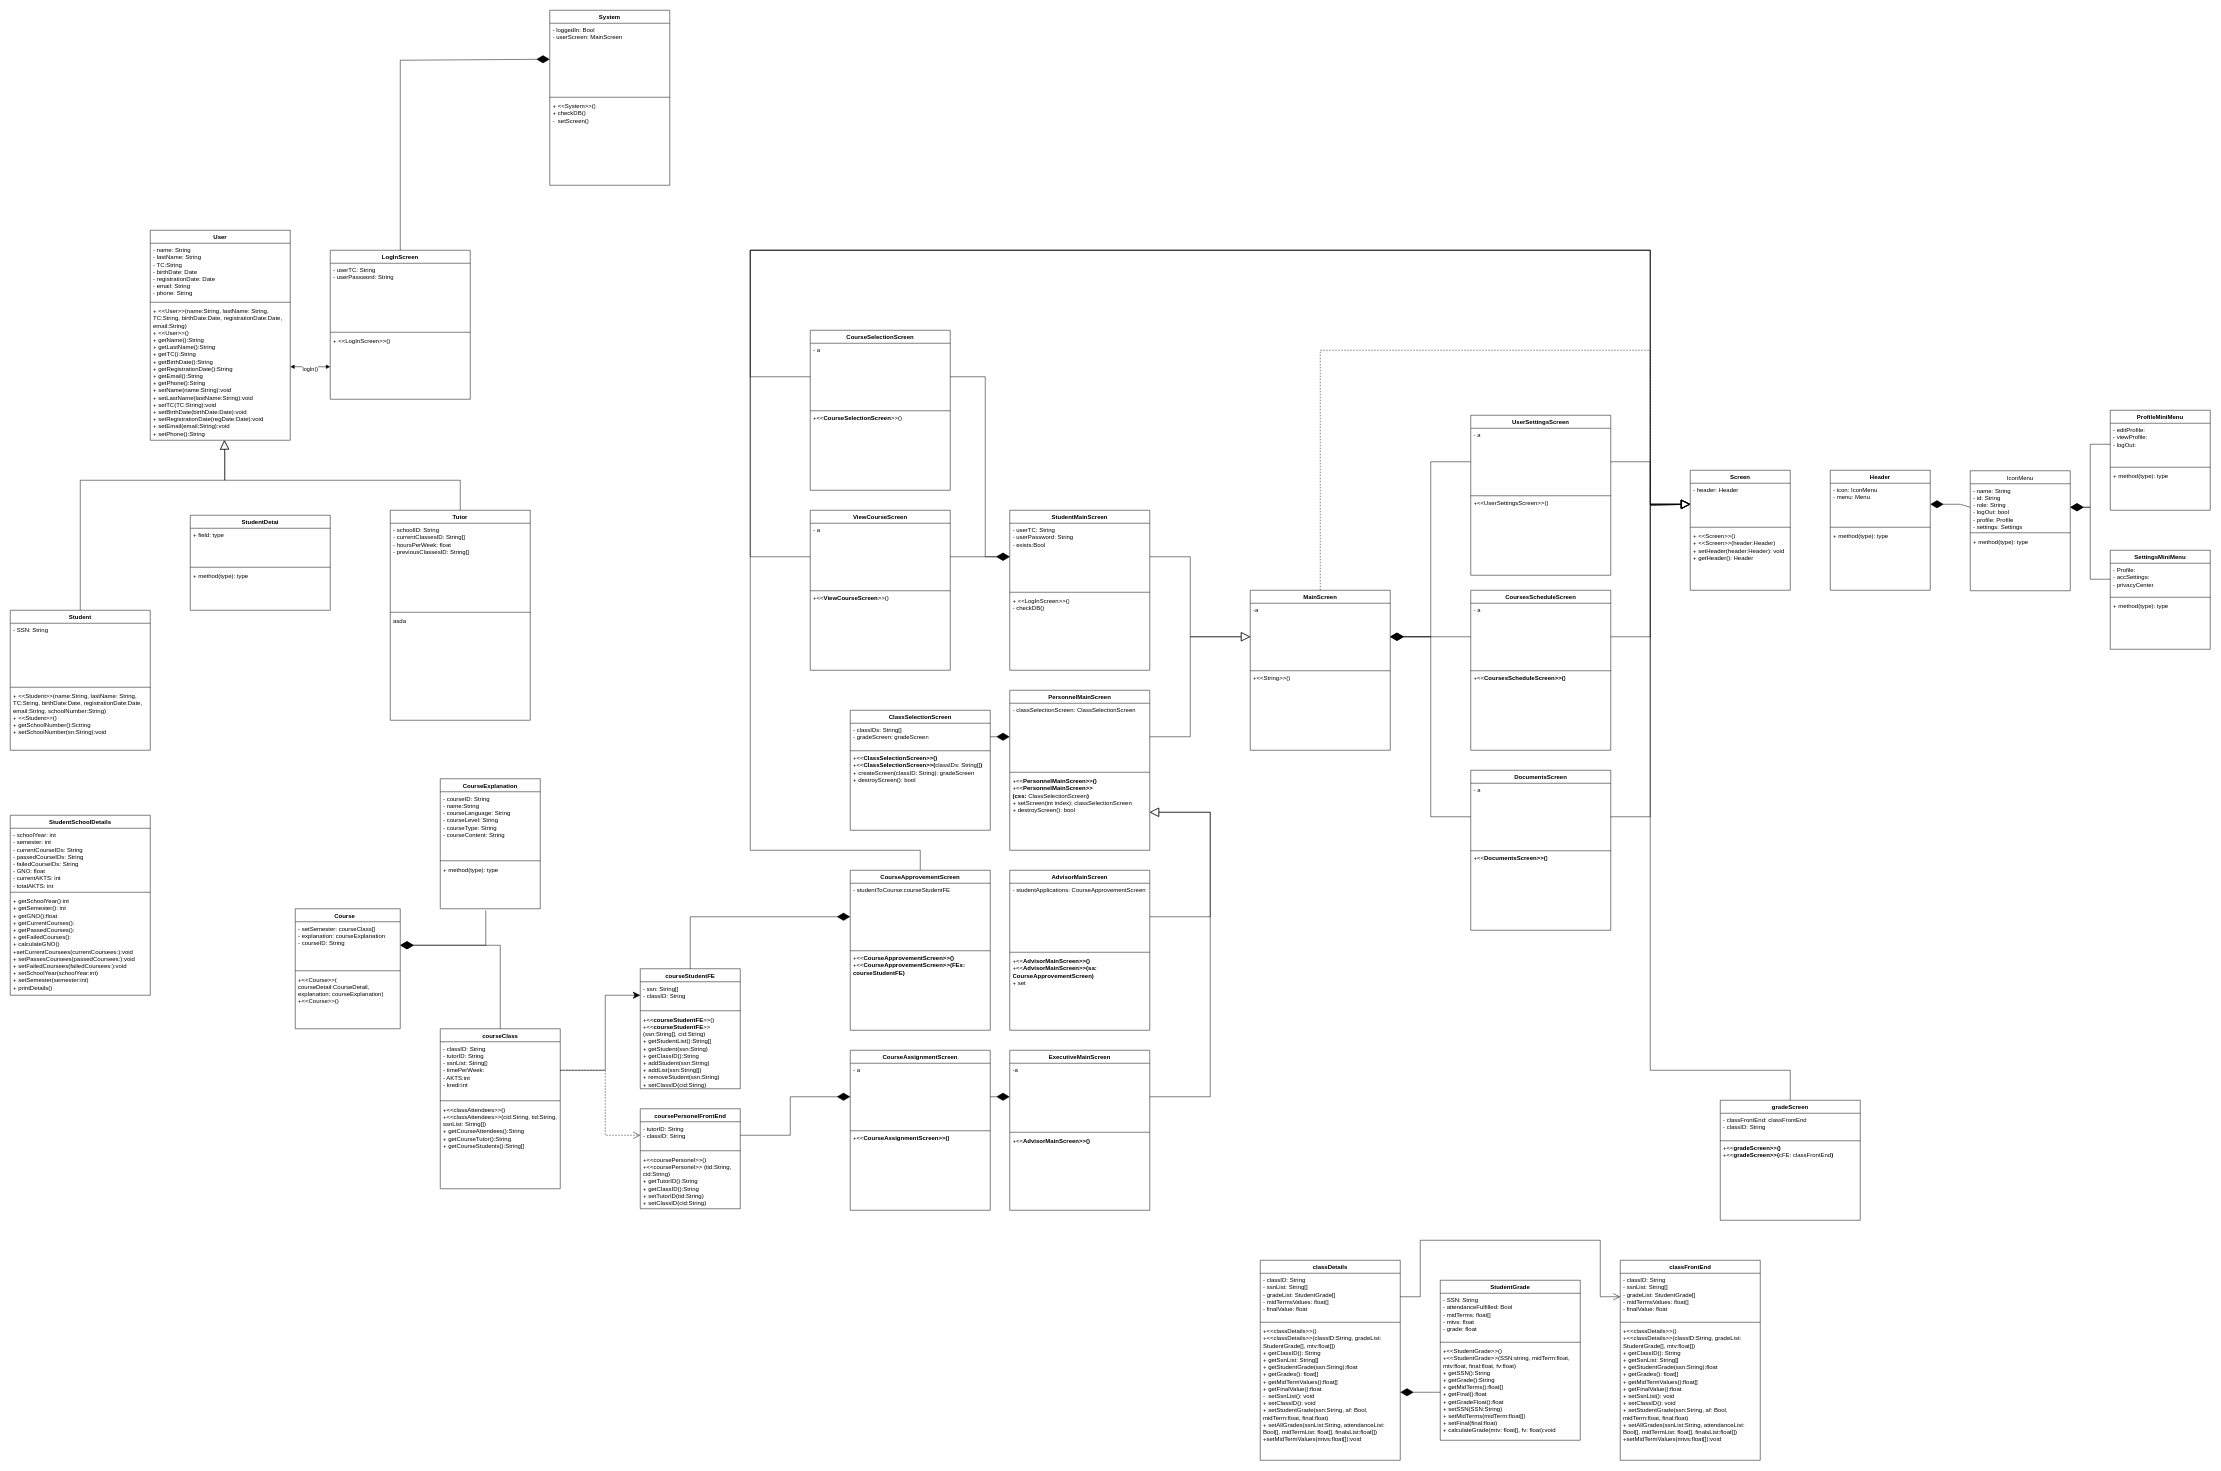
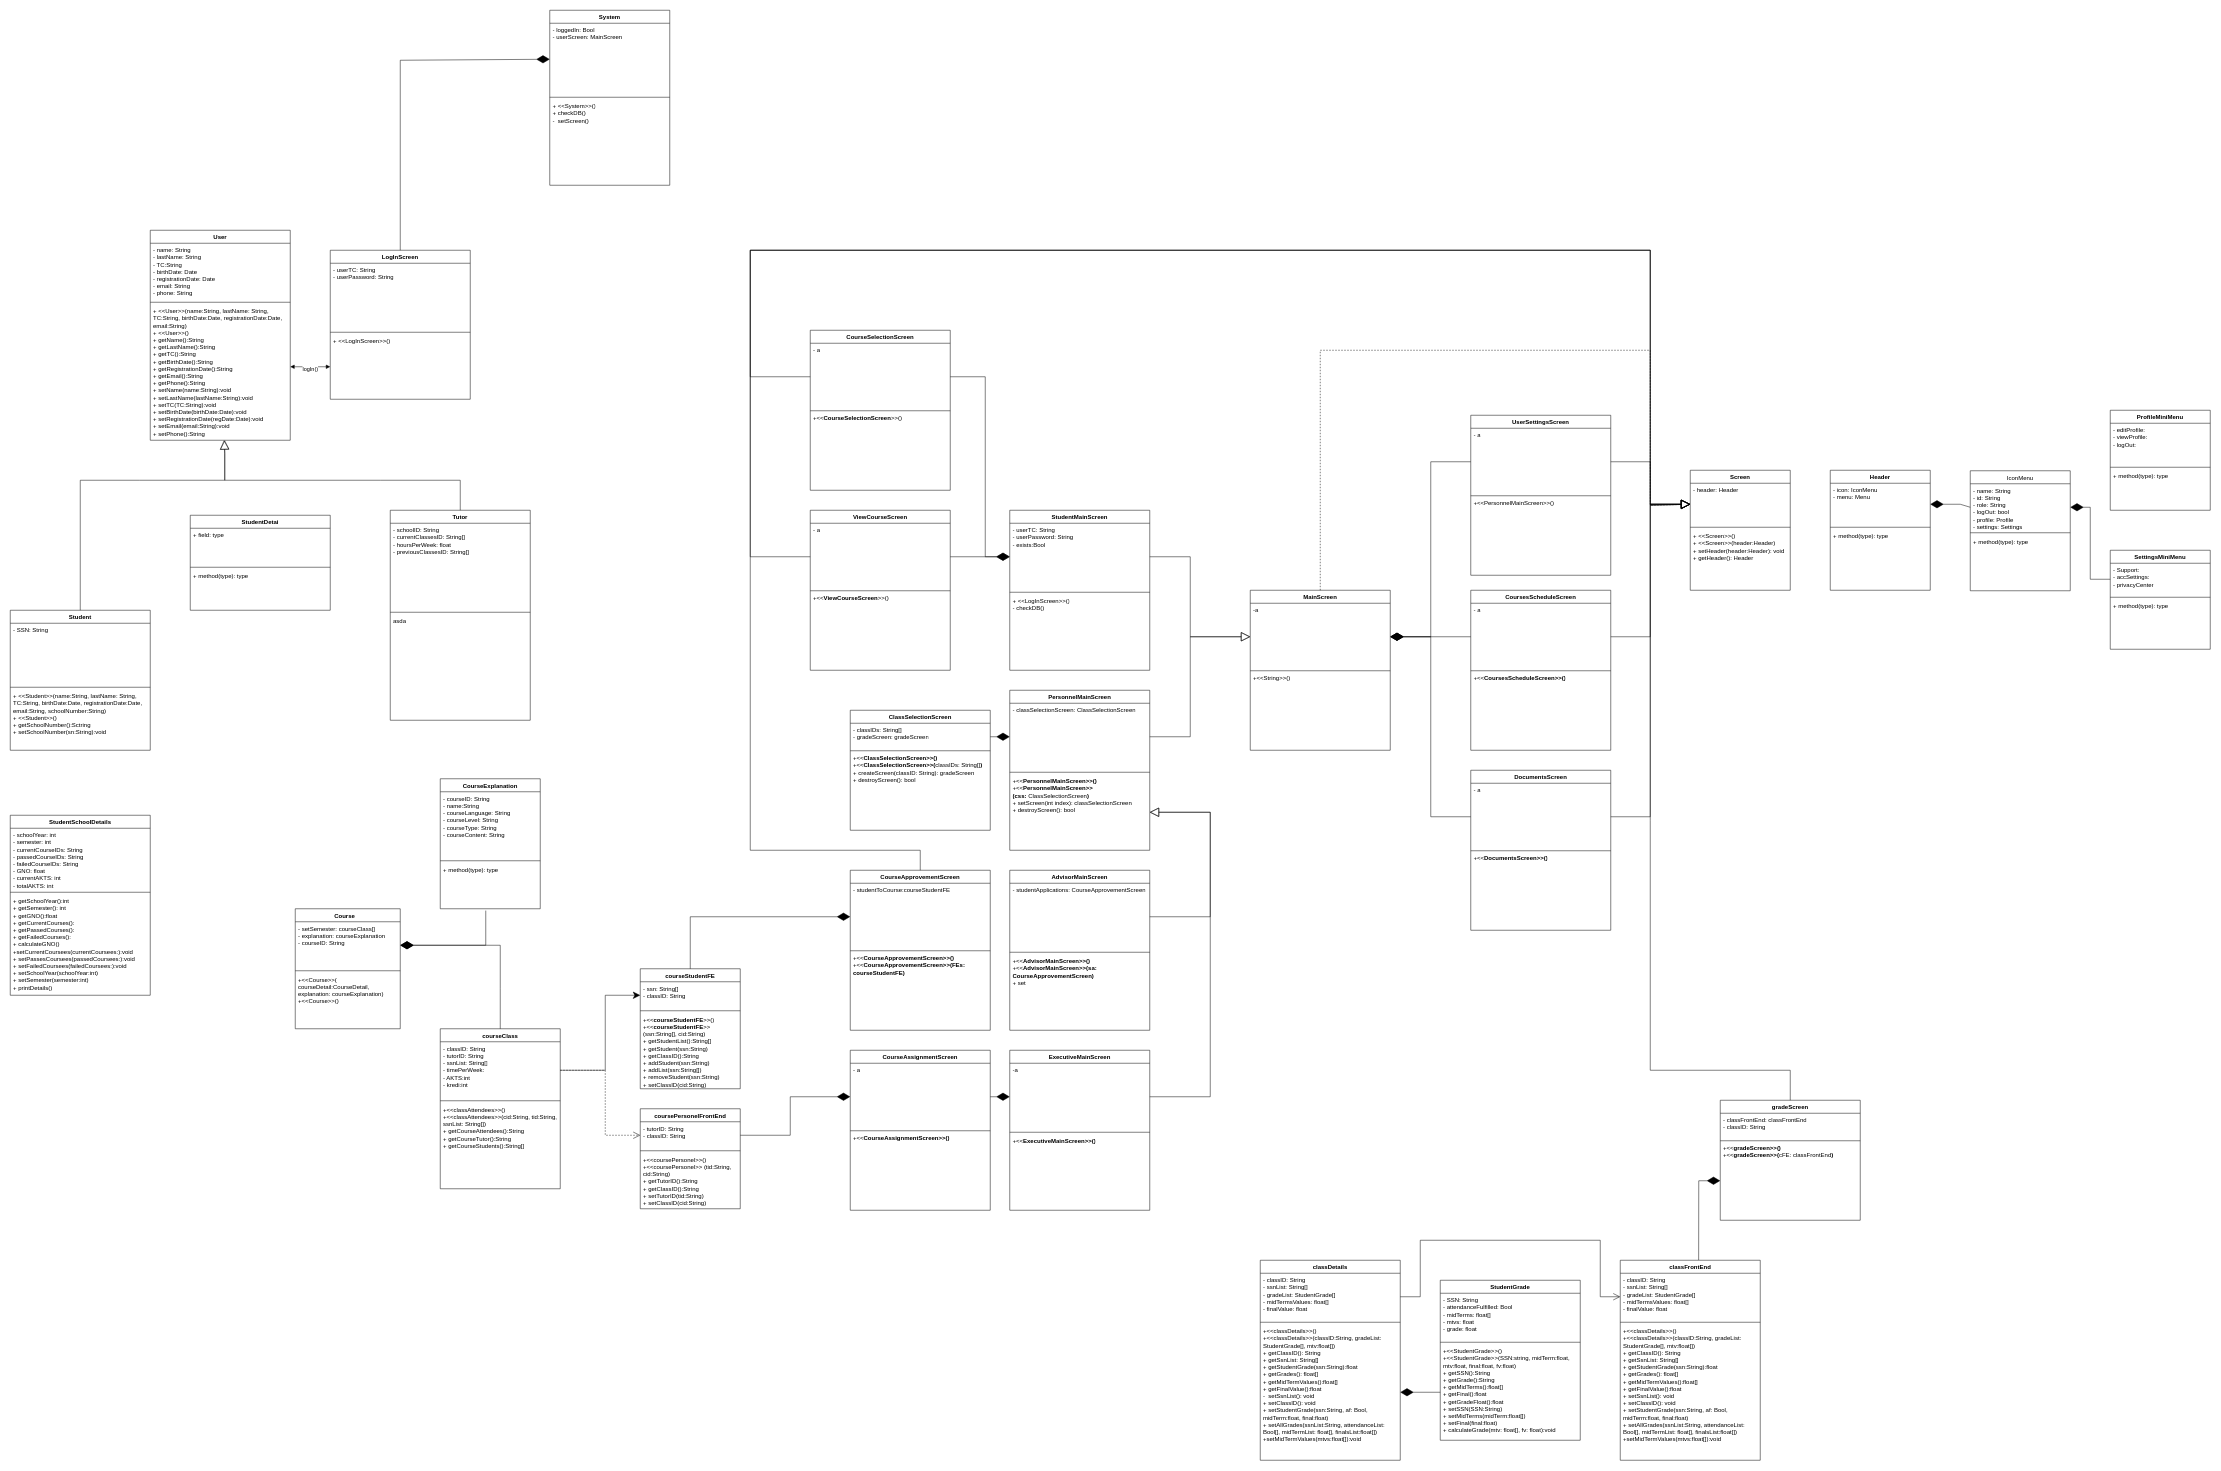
(2090, 465) -> none
(1515, 503) -> (1516, 503)
(2137, 578) -> (2137, 578)
(1052, 1141) -> (1055, 1141)
none -> (1706, 1181)
